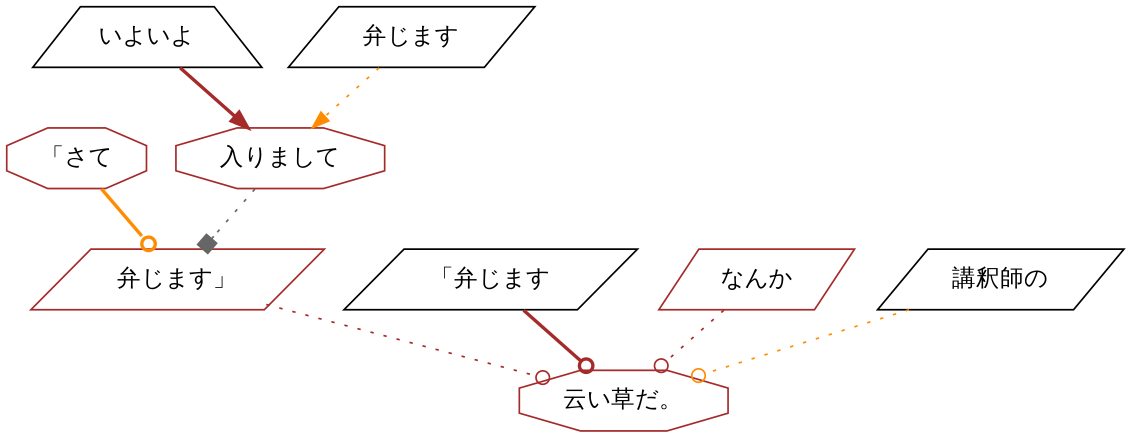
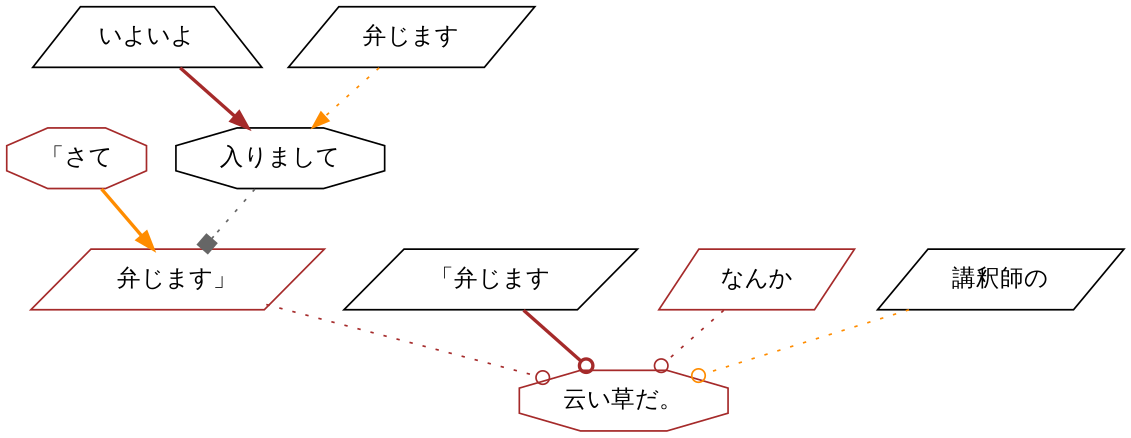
(280, 158) -> (280, 158)
(122, 212) -> (122, 212)
